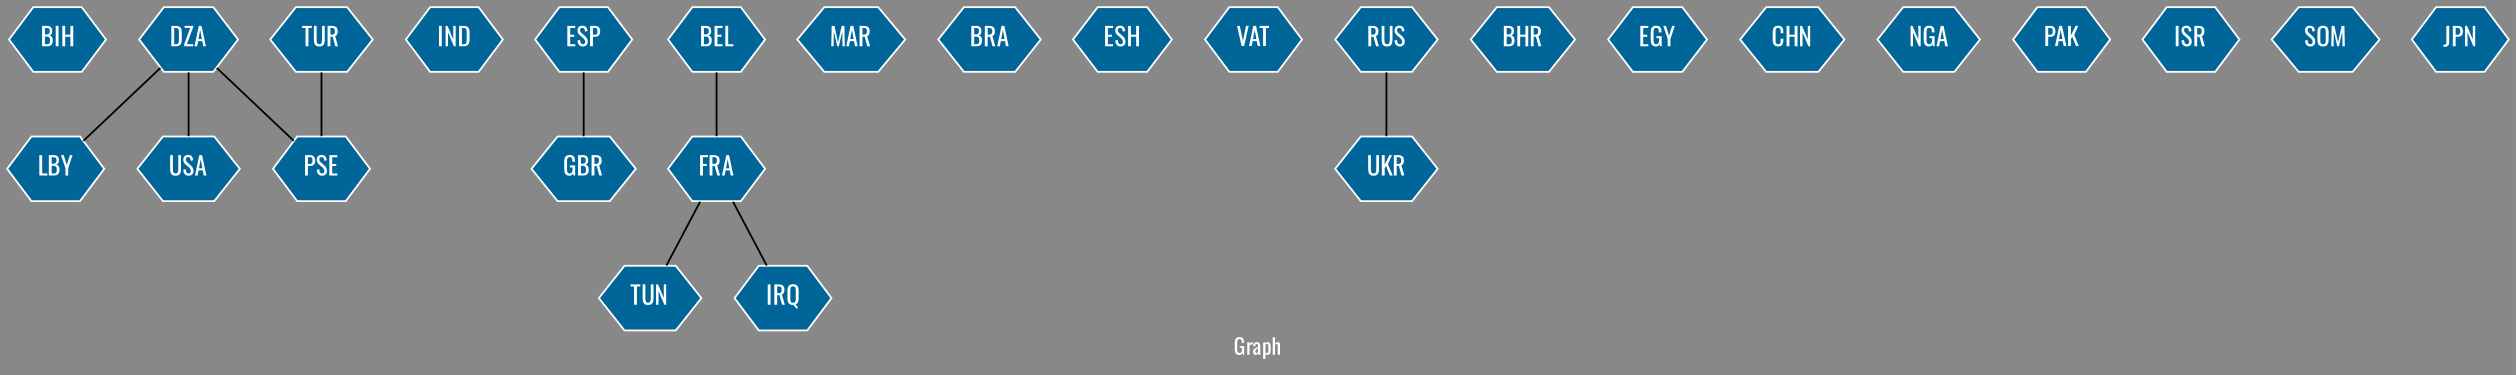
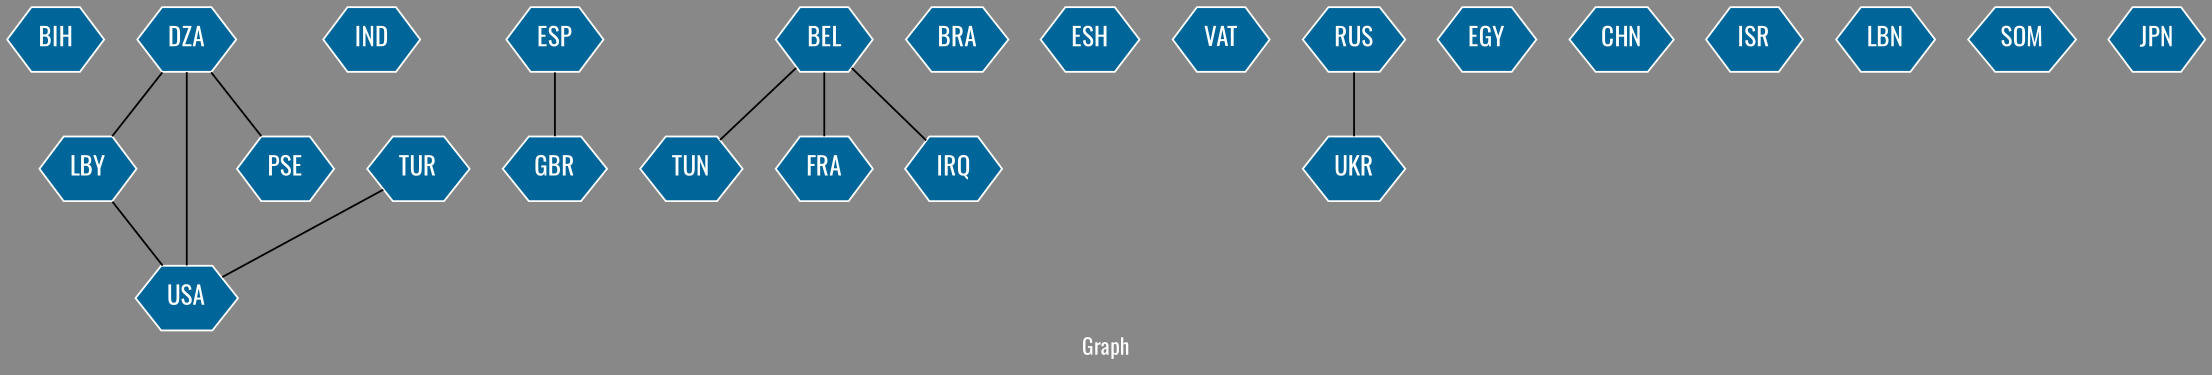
(851, 40) -> none
(1523, 40) -> none
none -> (1886, 40)
(1929, 40) -> none
(2062, 40) -> none
(321, 104) -> (303, 233)
none -> (138, 234)
(683, 234) -> (758, 104)
(750, 234) -> (889, 104)
